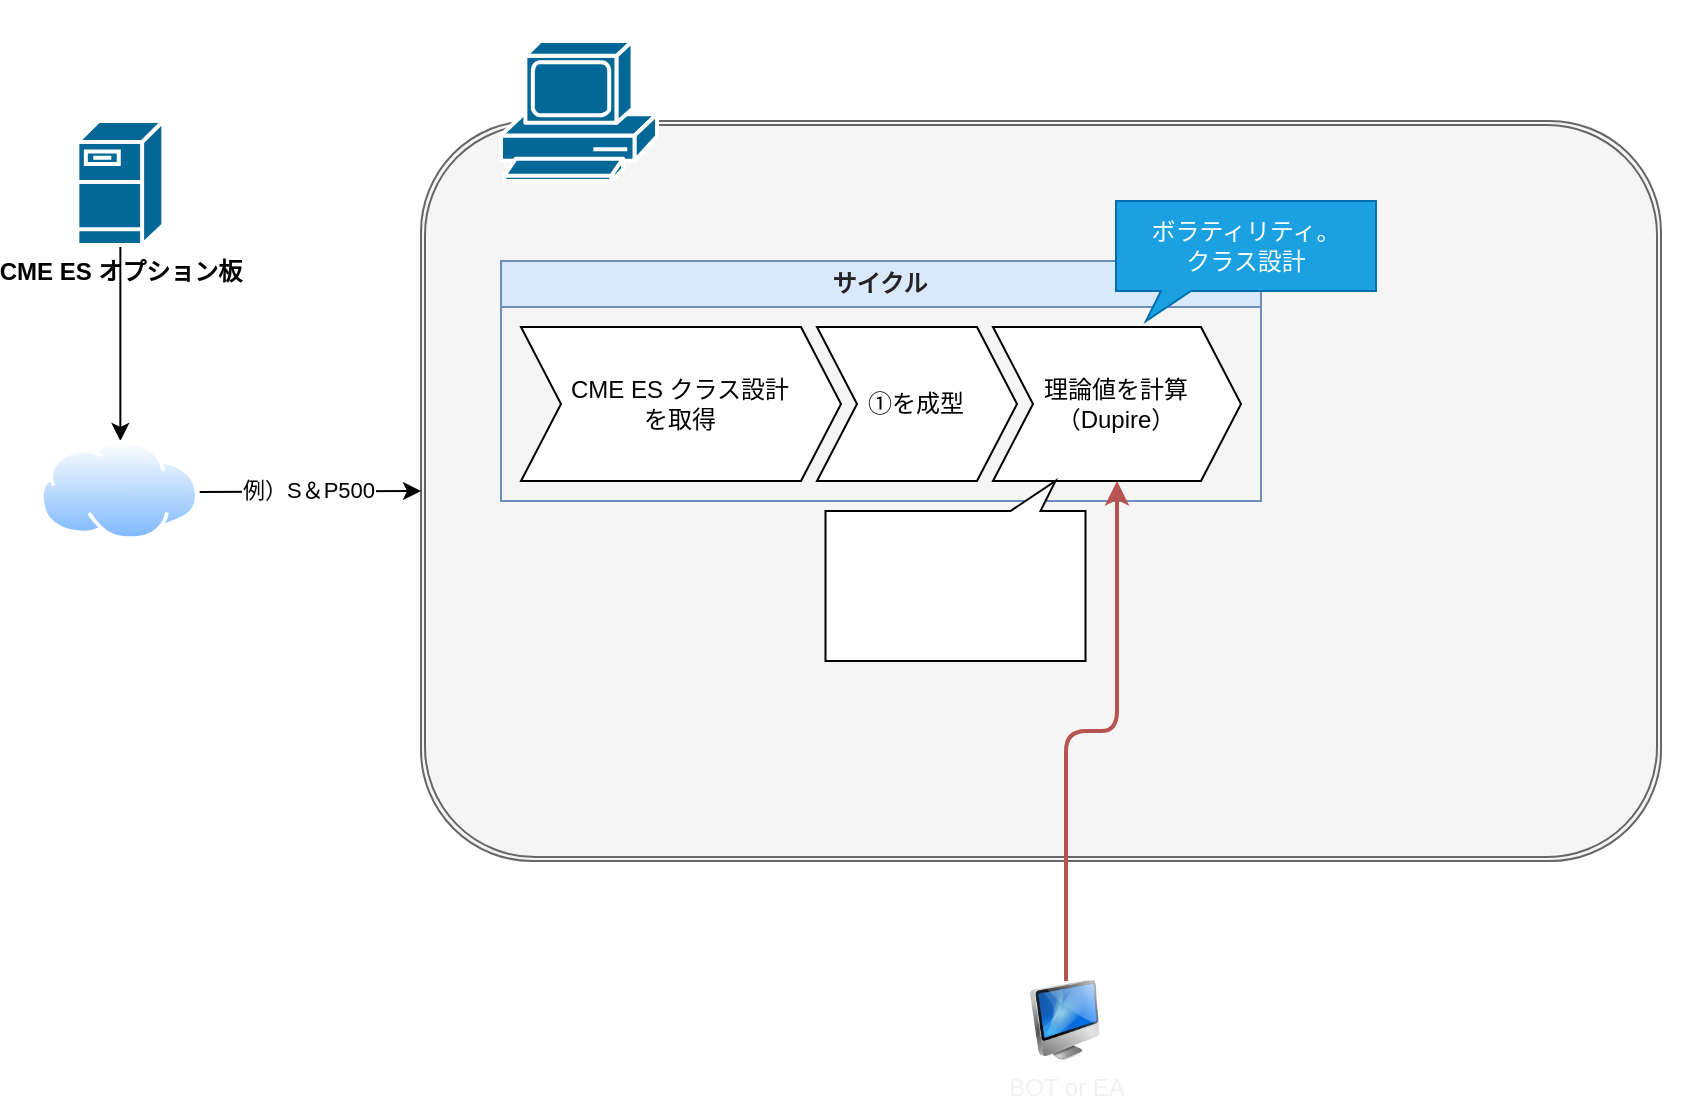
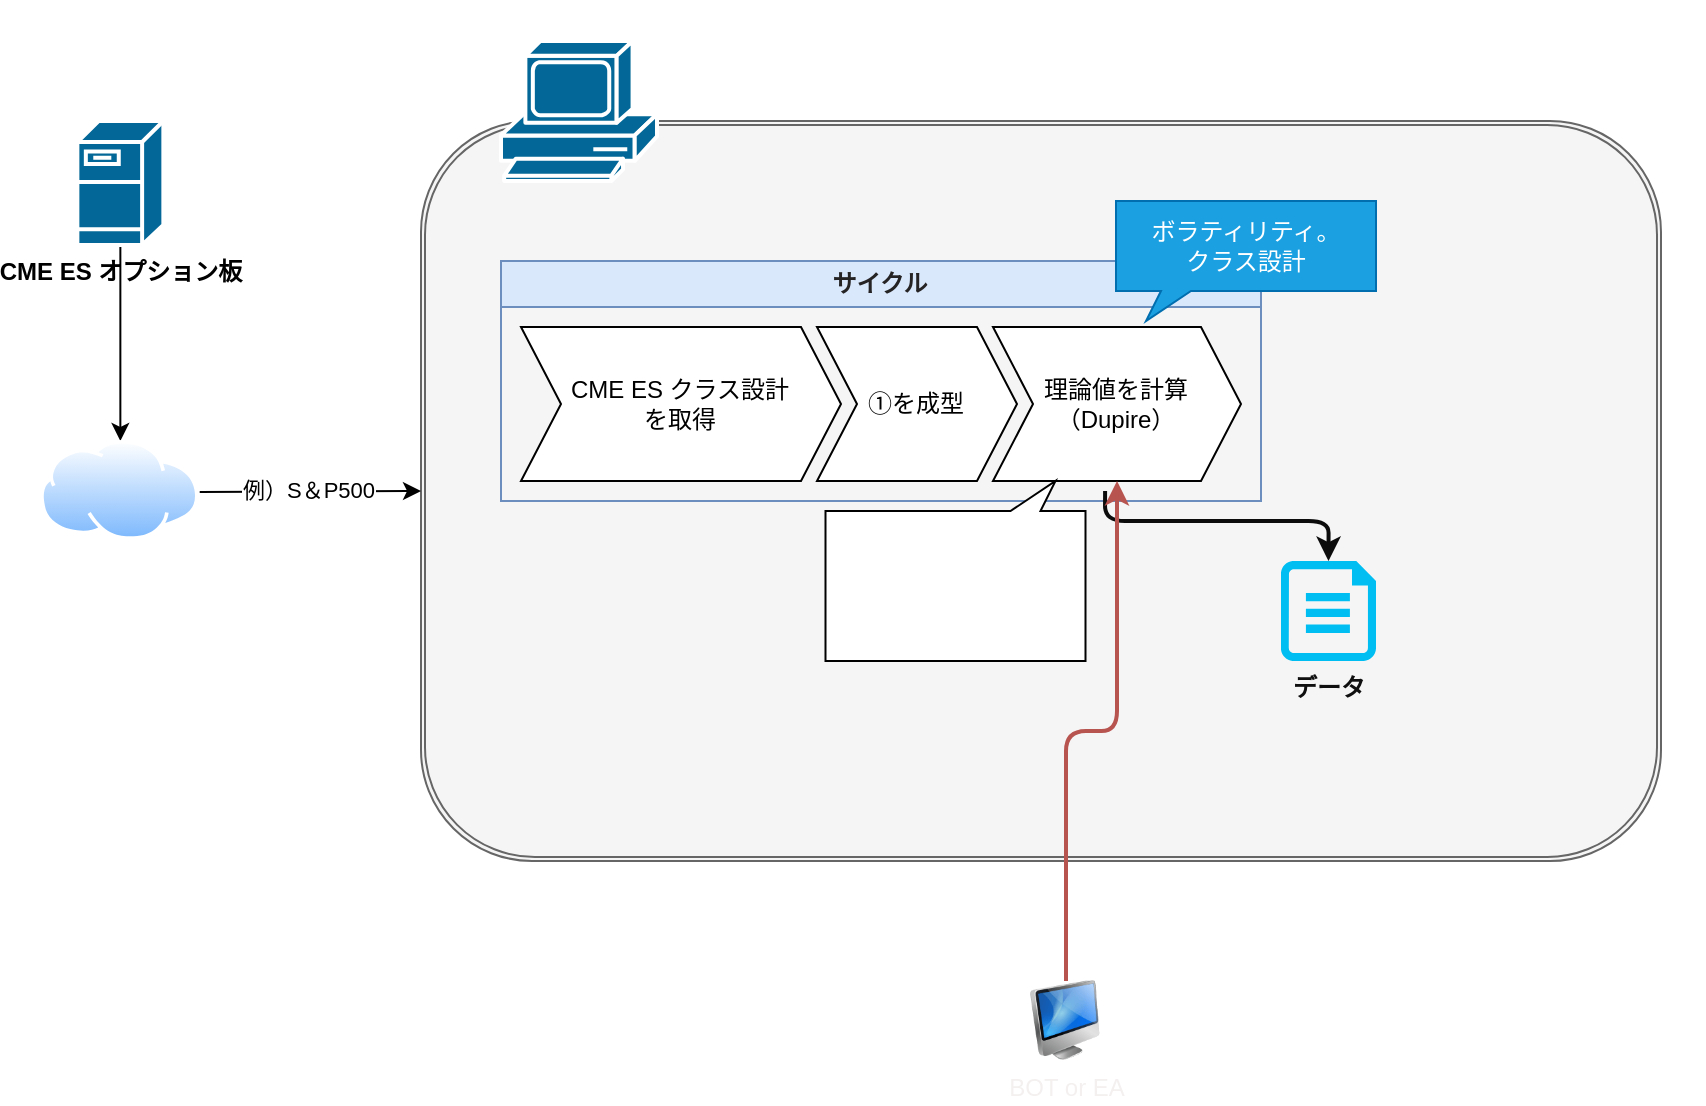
none -> (1214, 521)
none -> (1329, 611)
